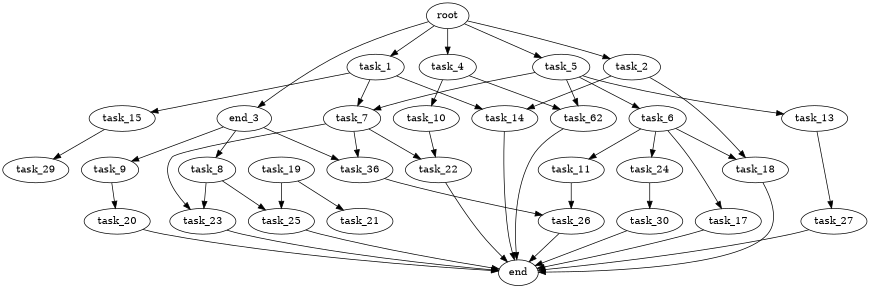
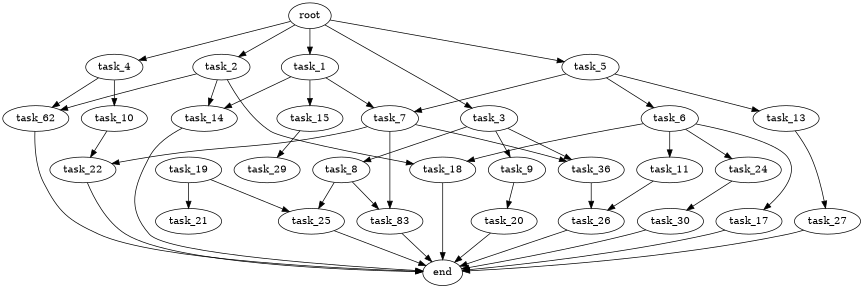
(570, 87) -> (132, 90)
(244, 119) -> (489, 119)
(203, 221) -> (390, 221)
